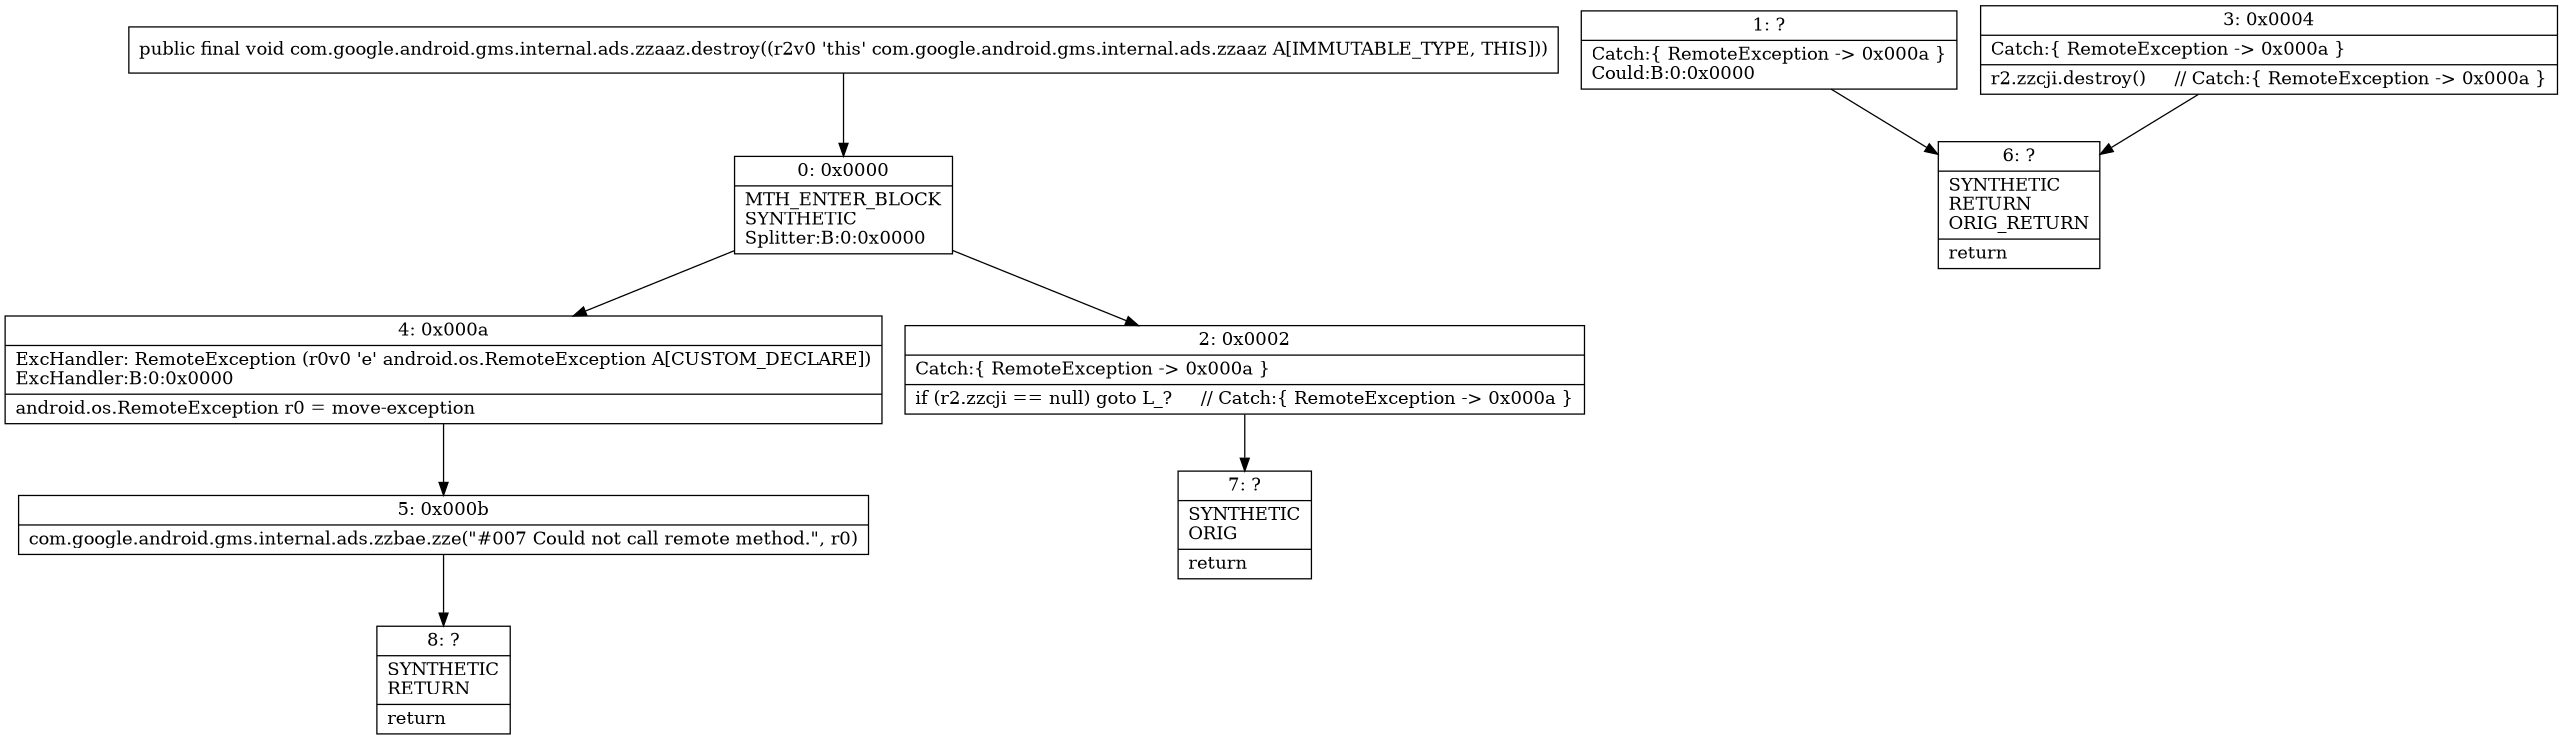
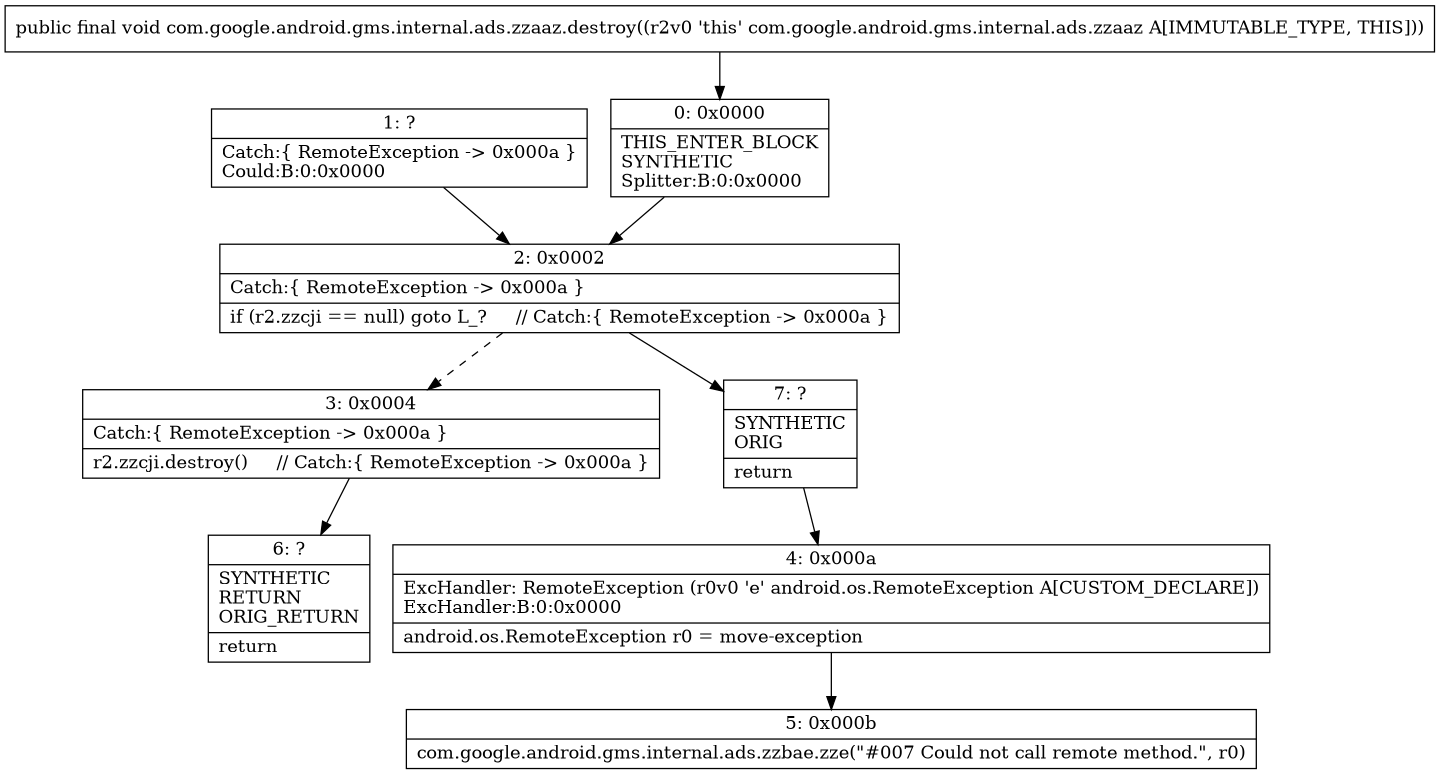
(1879, 118) -> (471, 211)
(844, 200) -> (720, 143)
(660, 281) -> (809, 510)
none -> (471, 357)
(444, 680) -> none
